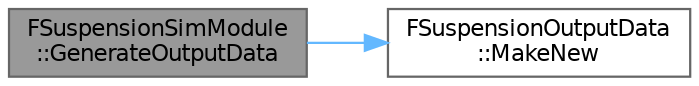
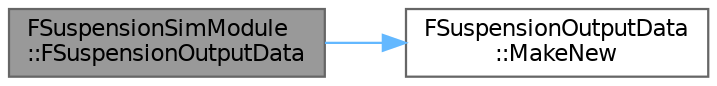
(158, 43) -> (167, 43)
